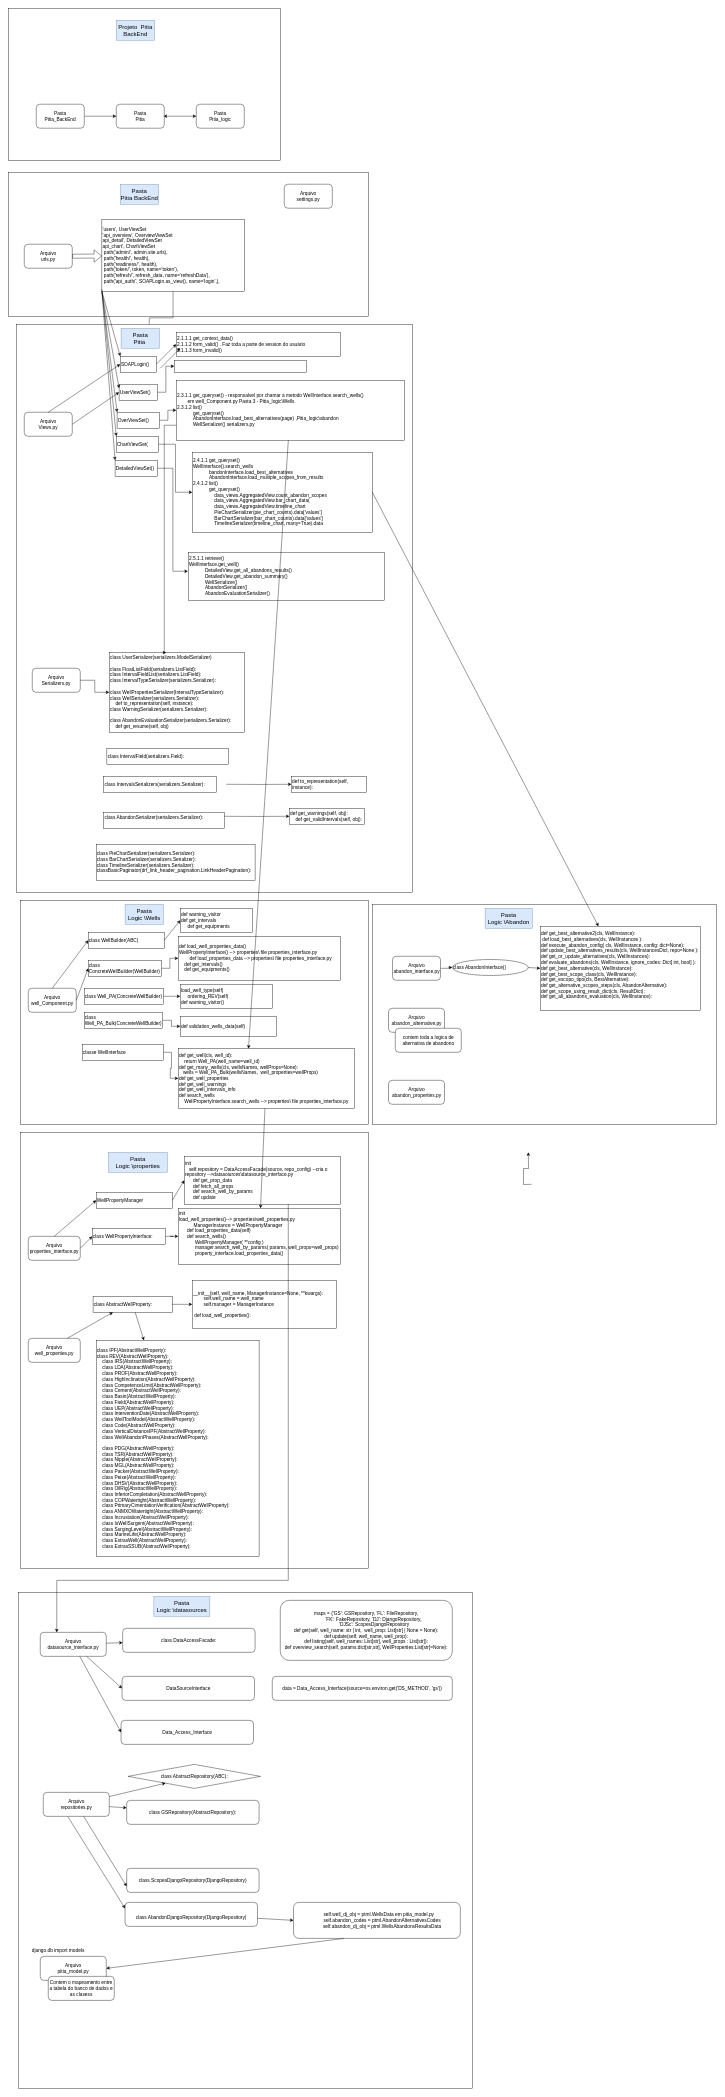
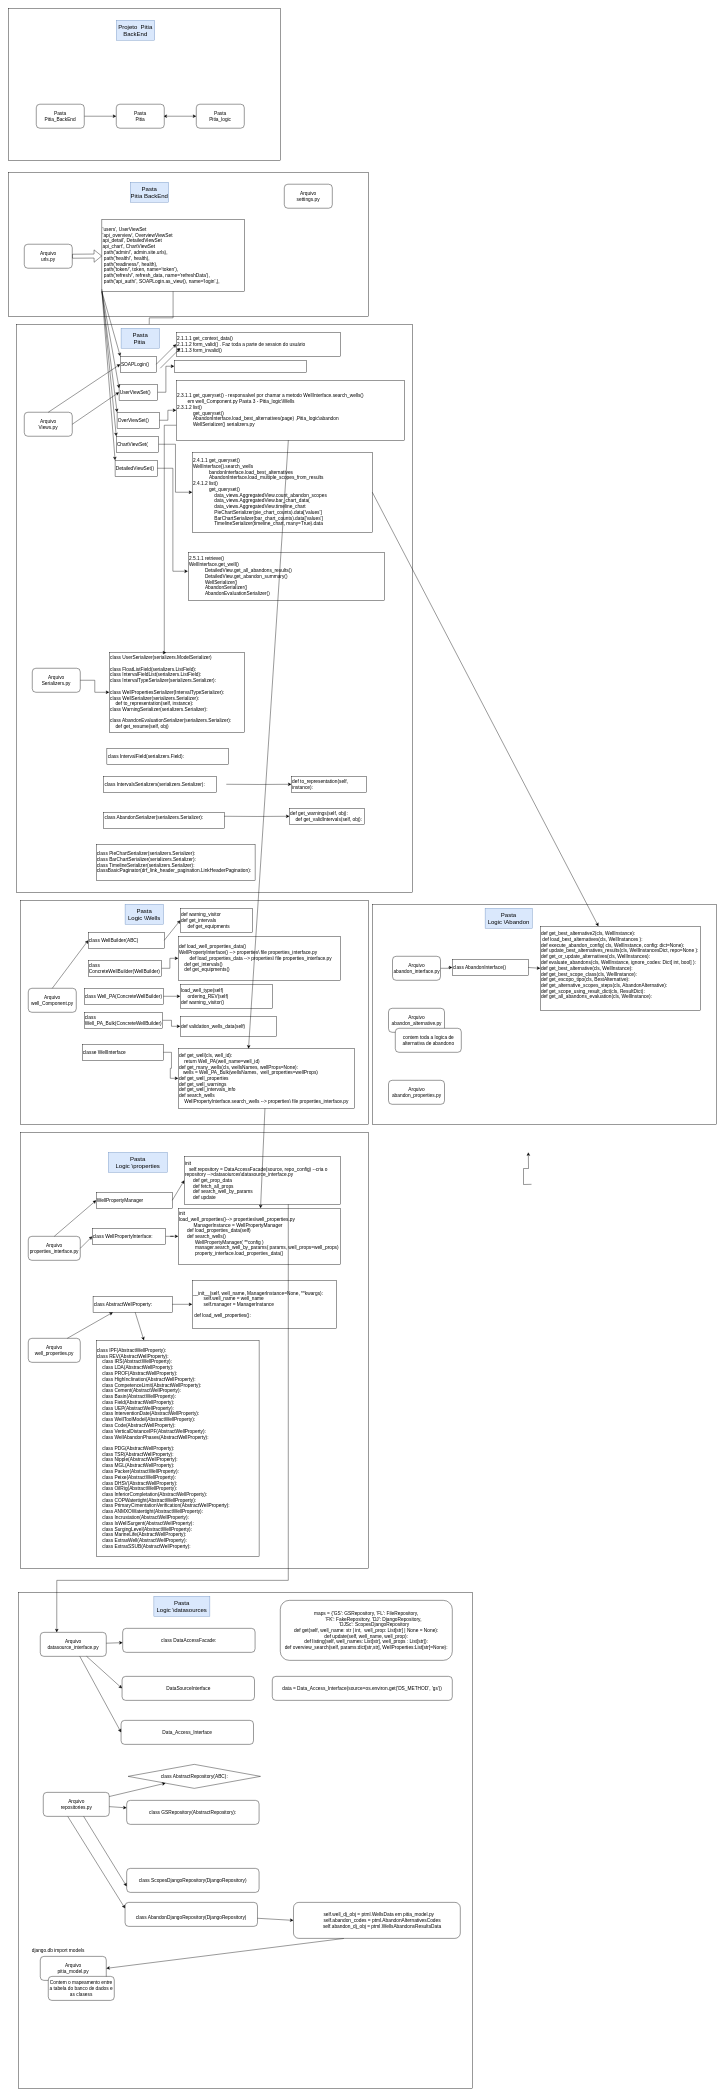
(139, 194) -> (149, 192)
(490, 967) -> (490, 967)
(87, 972) -> none
